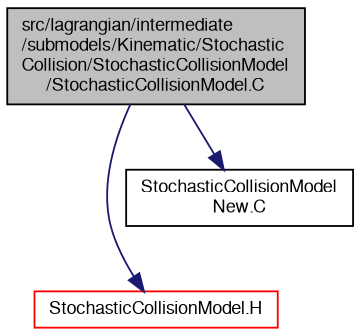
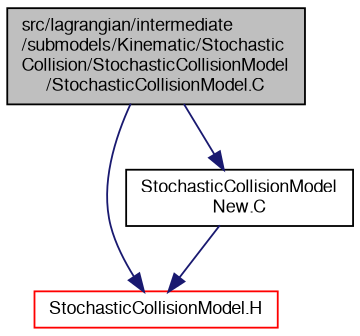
none -> (200, 251)
